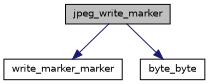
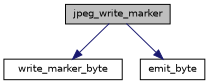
(63, 69) -> (63, 69)
(173, 69) -> (173, 69)
